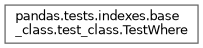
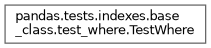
(102, 24) -> (105, 24)
